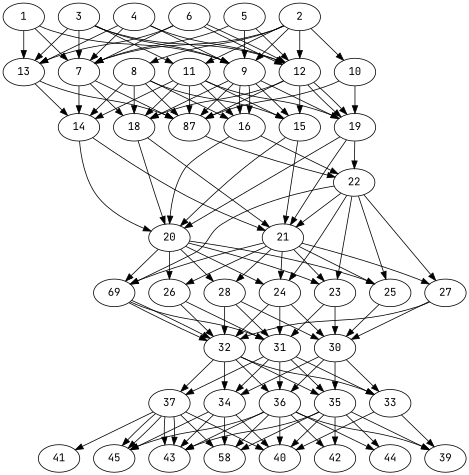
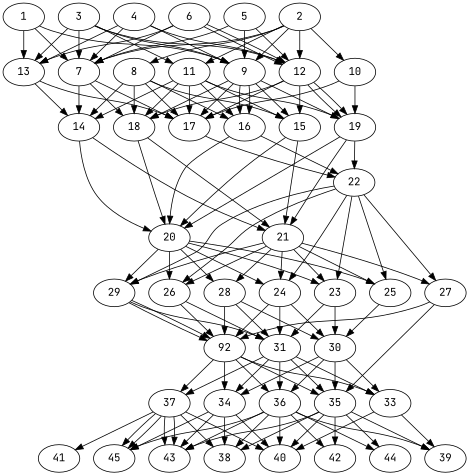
(189, 127) -> (189, 127)
(322, 208) -> (268, 217)
(114, 293) -> (114, 293)
(394, 319) -> (393, 345)
(225, 348) -> (225, 348)
(225, 458) -> (225, 458)
